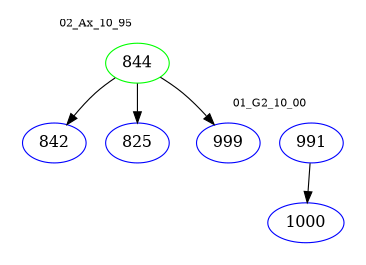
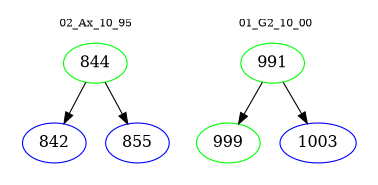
(195, 104) -> (253, 98)
(137, 143) -> (137, 143)
(228, 143) -> (228, 143)
(311, 143) -> (273, 63)
(306, 223) -> (318, 143)
